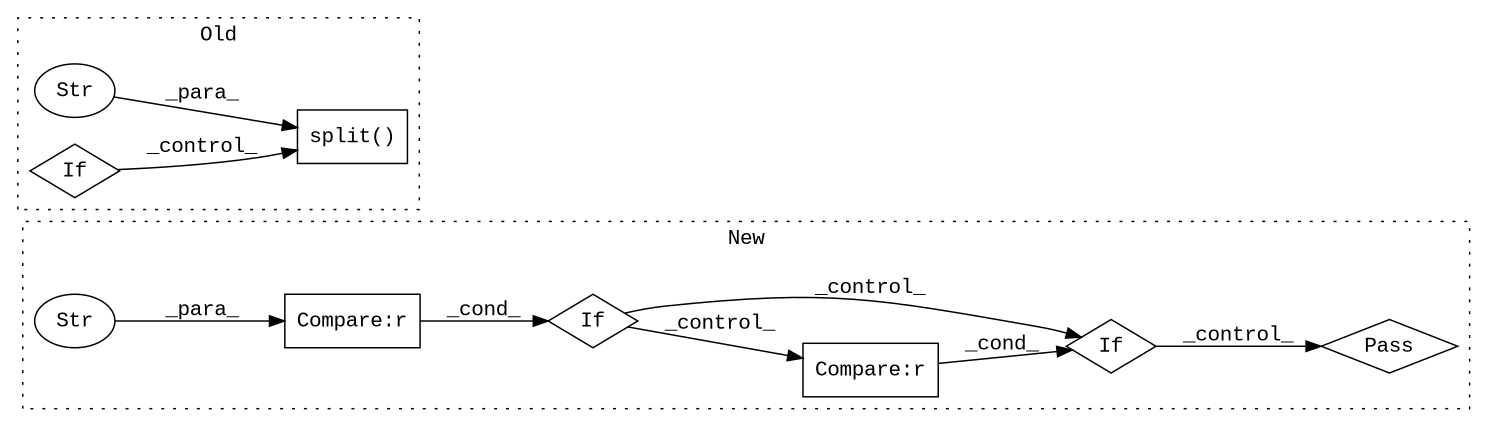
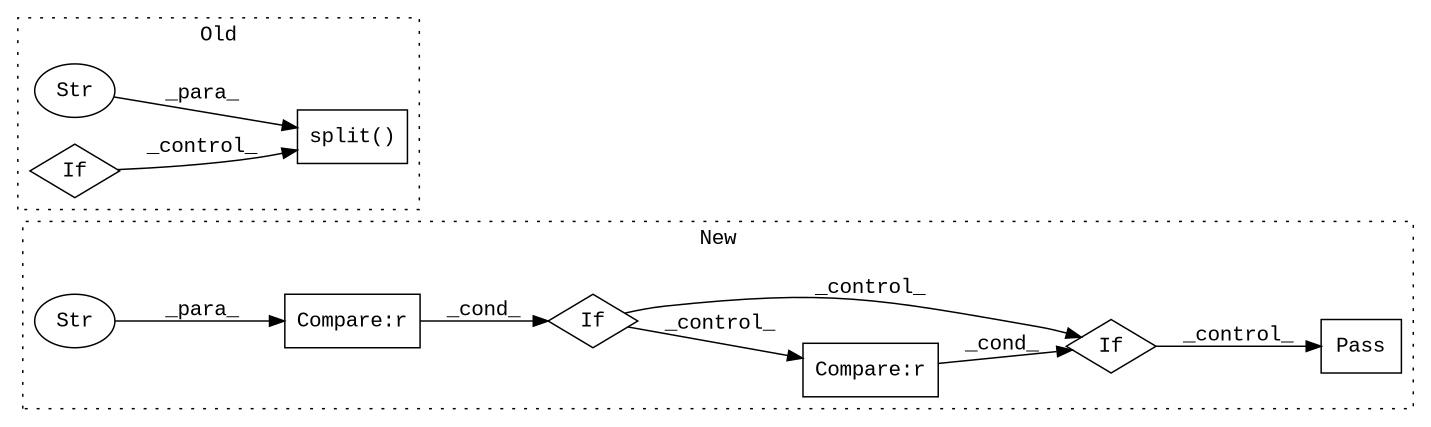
(1389, 346) -> (1361, 346)
